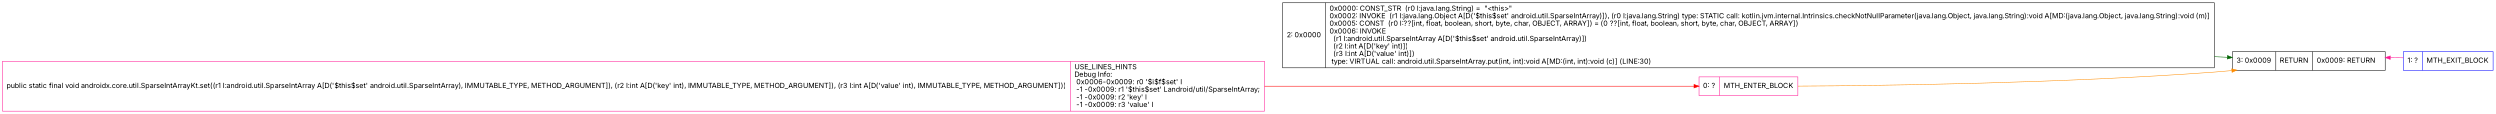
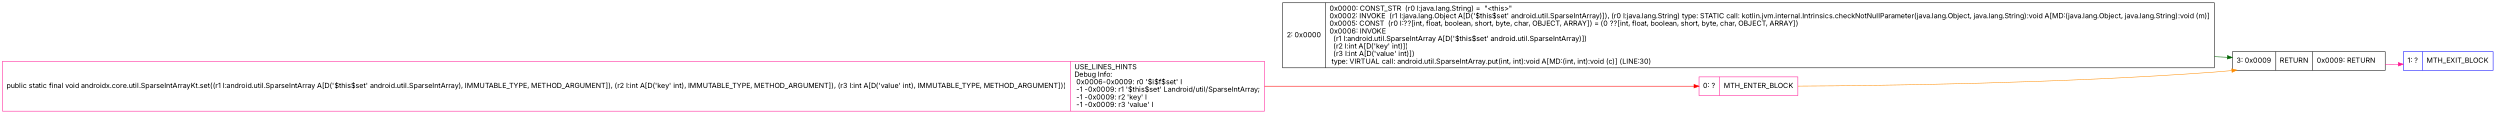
(2397, 58) -> (2392, 64)
